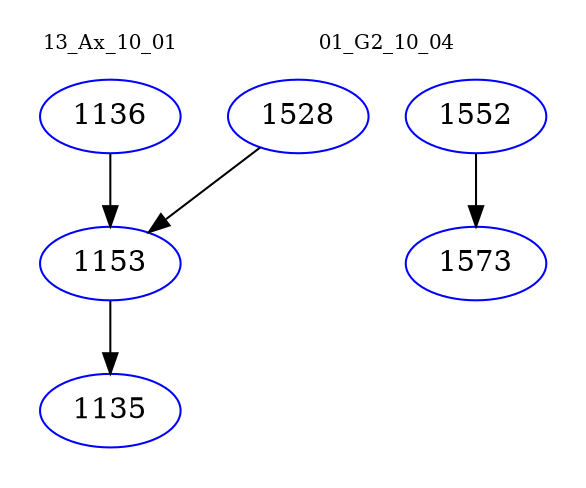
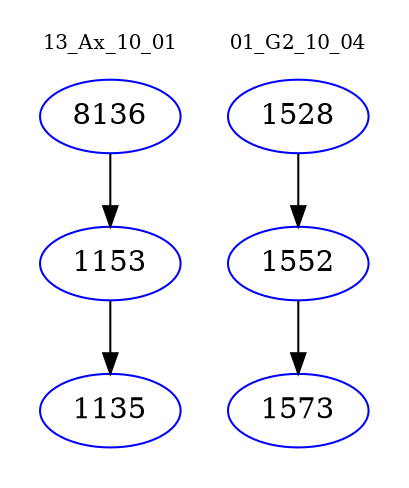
(110, 116) -> (110, 116)
(225, 174) -> (298, 180)
